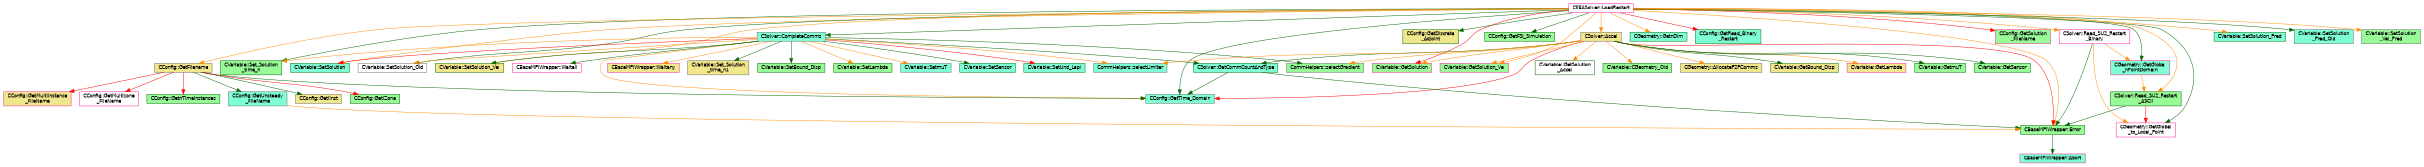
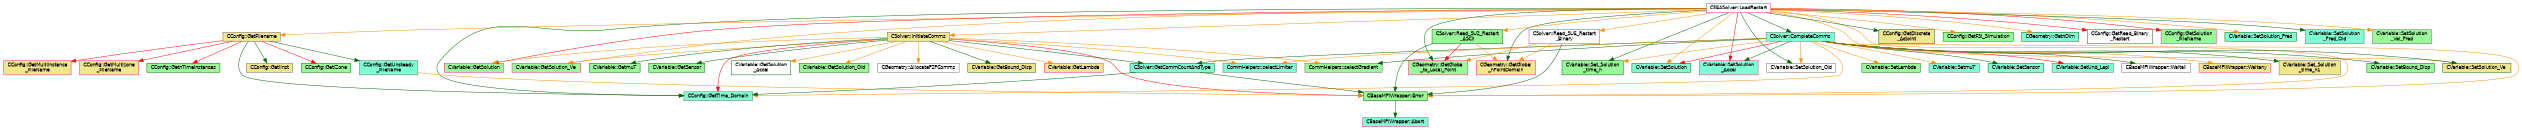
(1563, 22) -> (1861, 20)
(1601, 37) -> (918, 37)
(1728, 37) -> (2120, 37)
(2095, 37) -> (1564, 37)
(547, 68) -> (2156, 68)
(1054, 68) -> (2083, 68)
(1637, 68) -> (834, 68)
(1721, 68) -> (918, 68)
none -> (1729, 68)
(2140, 68) -> (1506, 68)
(2143, 81) -> (1485, 51)
none -> (2158, 87)
(109, 99) -> (109, 68)
(2146, 130) -> (1438, 68)
